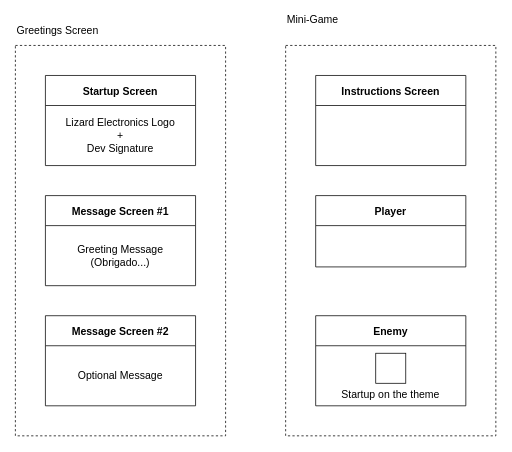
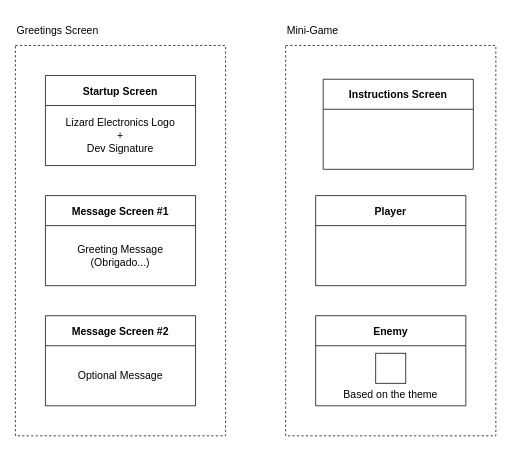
(390, 19) -> (390, 30)
(390, 120) -> (398, 124)
(390, 231) -> (390, 240)
(390, 394) -> (390, 394)
